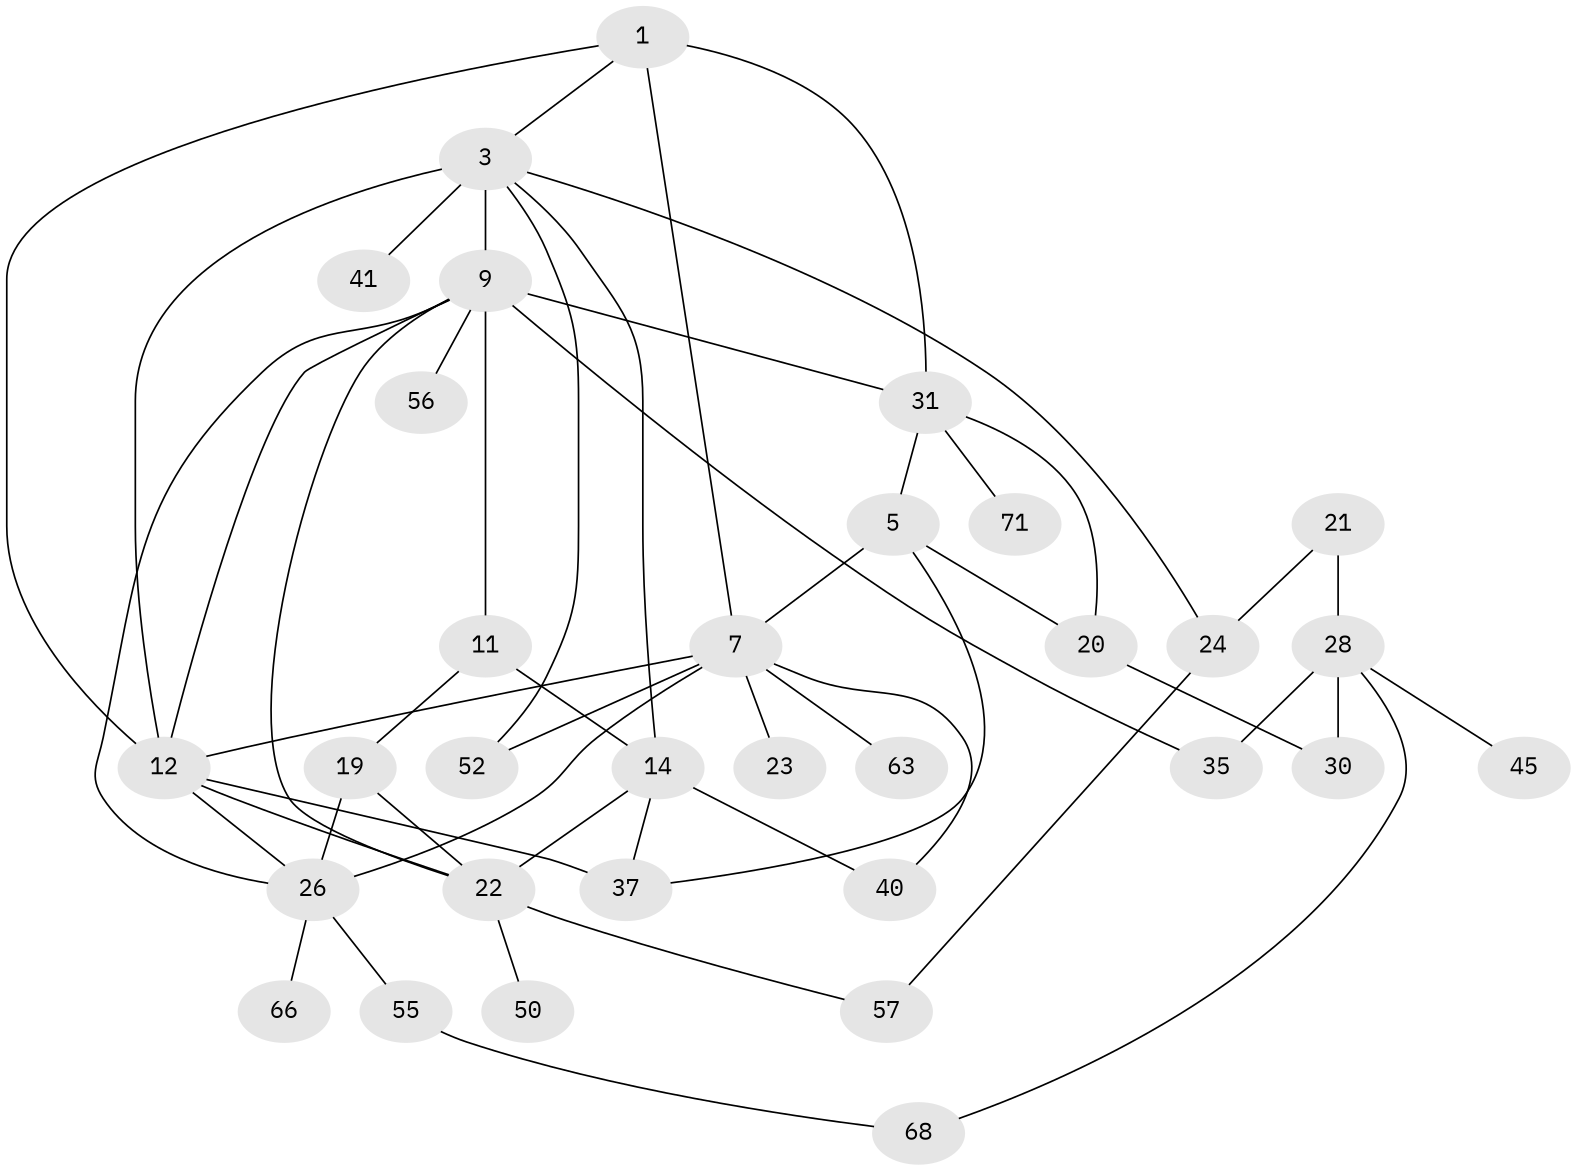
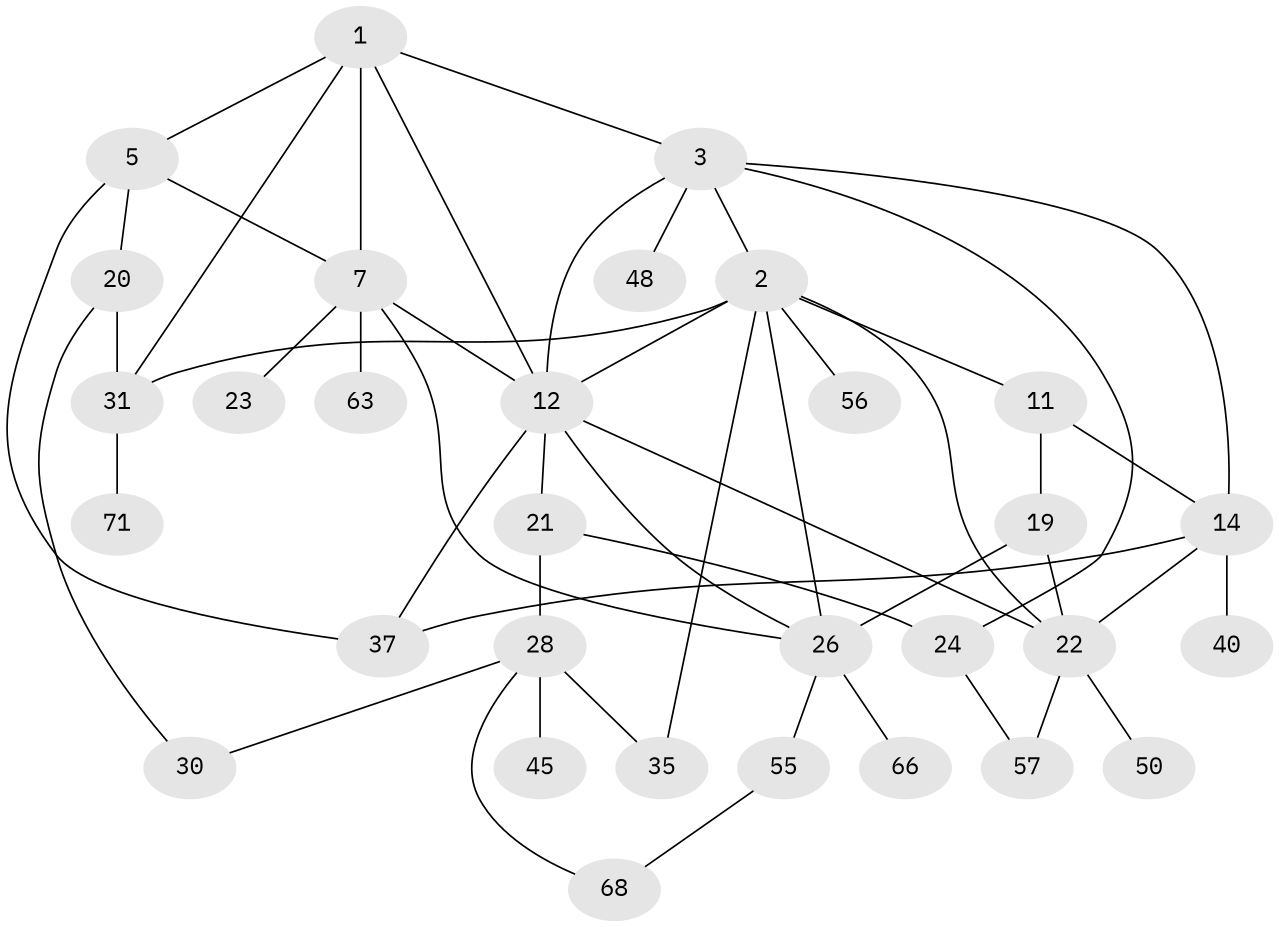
(364, 281) -> (640, 281)
(486, 281) -> (762, 281)
none -> (543, 464)
(909, 464) -> (246, 98)
(942, 715) -> none
(472, 768) -> none
